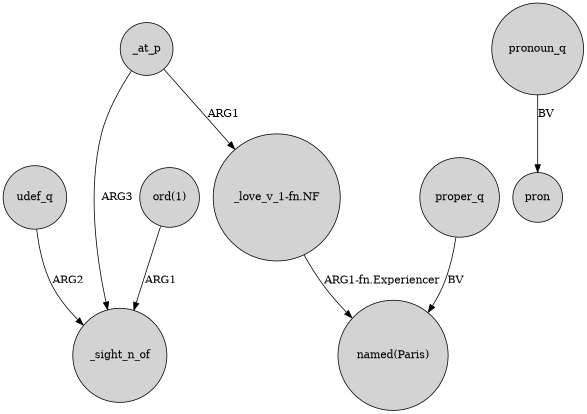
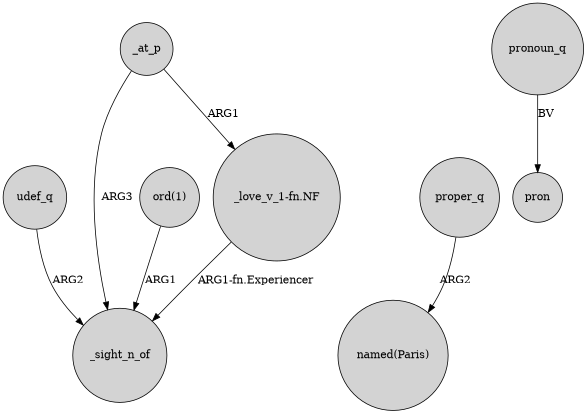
(455, 281) -> (455, 281)
(323, 285) -> (194, 278)
